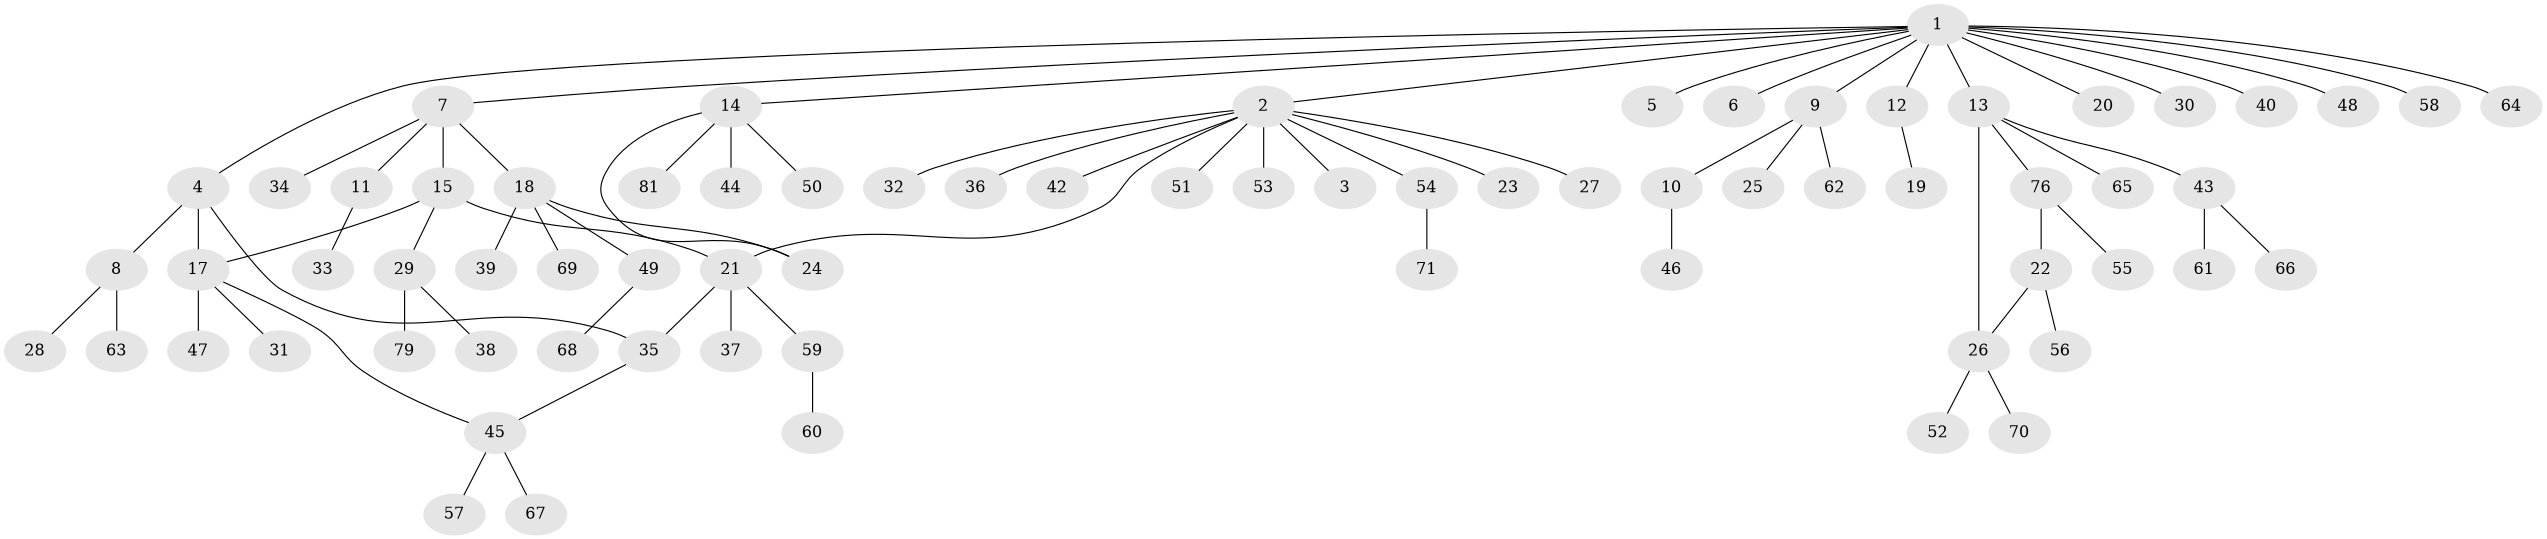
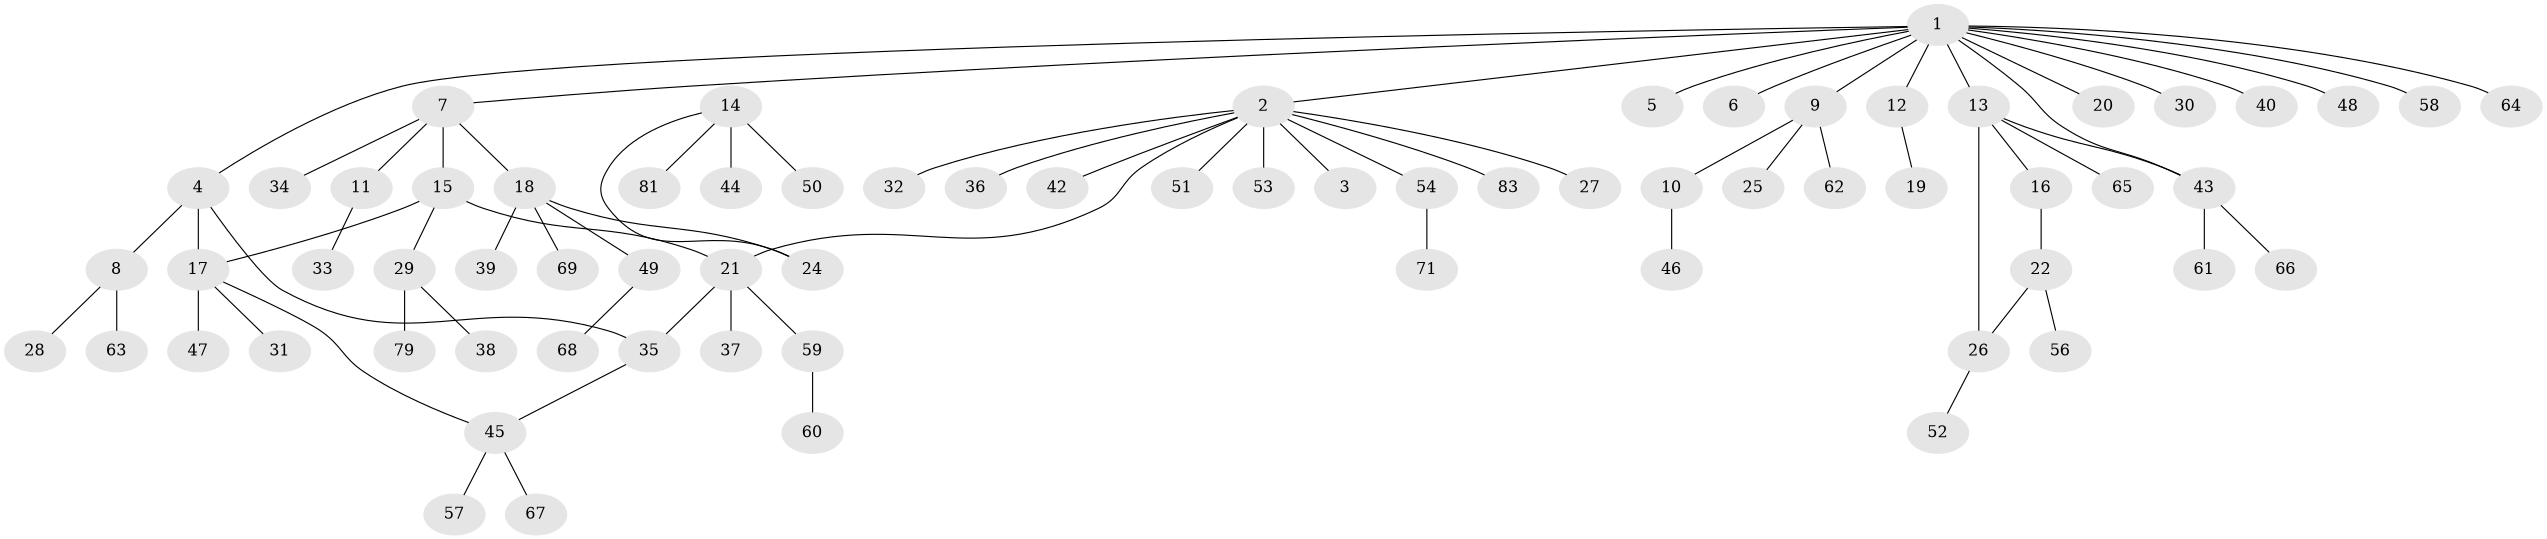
(1334, 66) -> (2059, 125)
(1508, 188) -> (1508, 188)
(2041, 188) -> (2041, 188)
(2123, 270) -> none
(2020, 433) -> none
